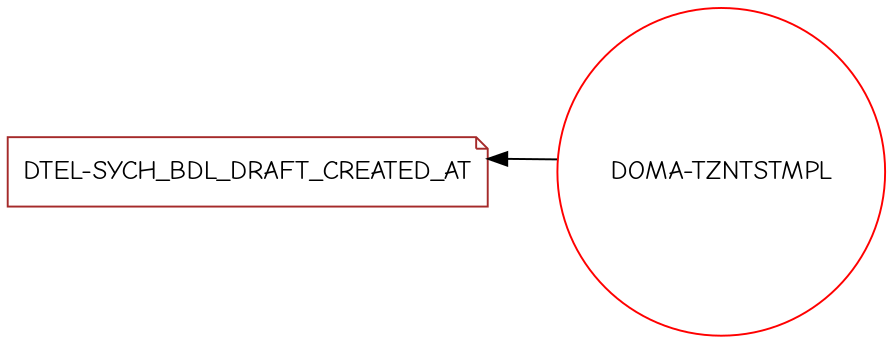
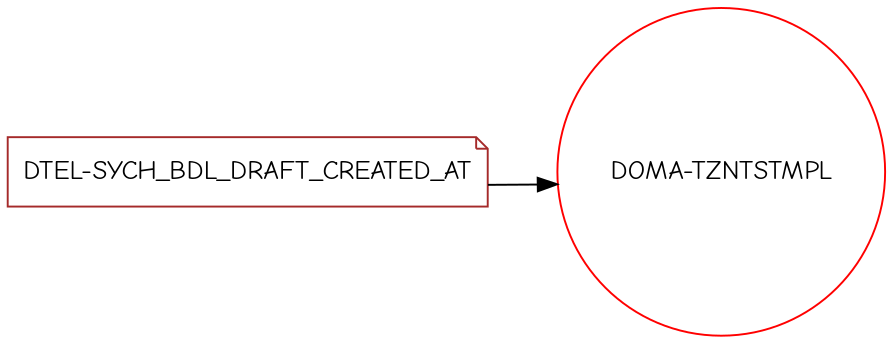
(532, 159) -> (513, 185)
